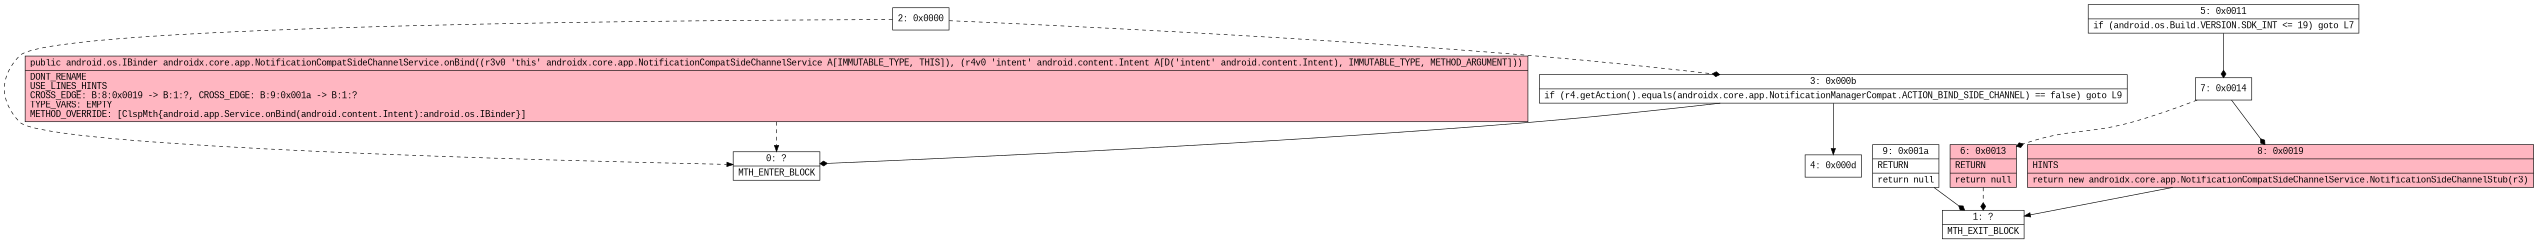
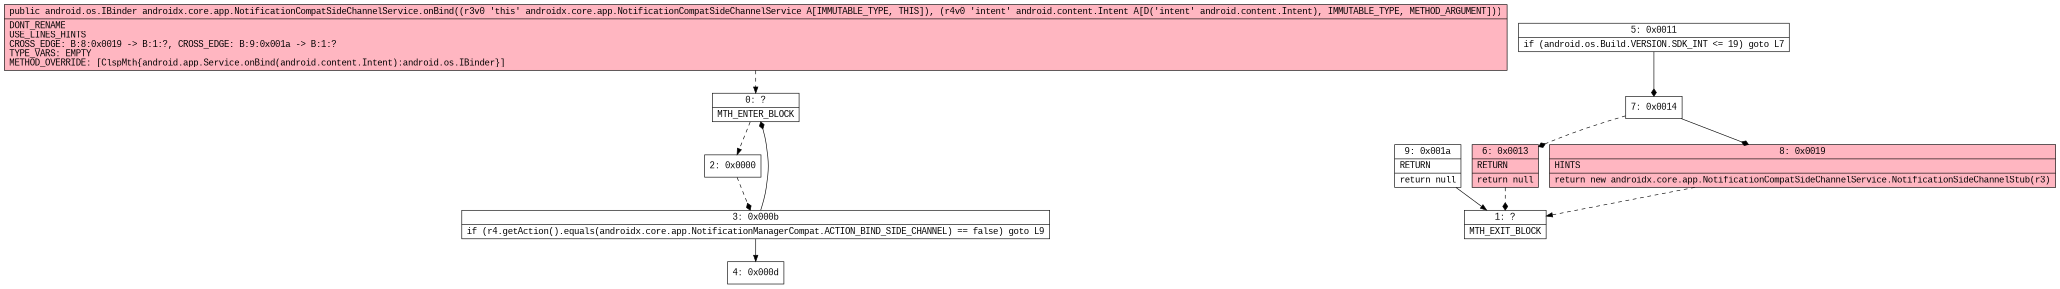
(64, 45) -> (745, 135)
(1946, 197) -> (1469, 197)
(2102, 201) -> (1624, 201)
